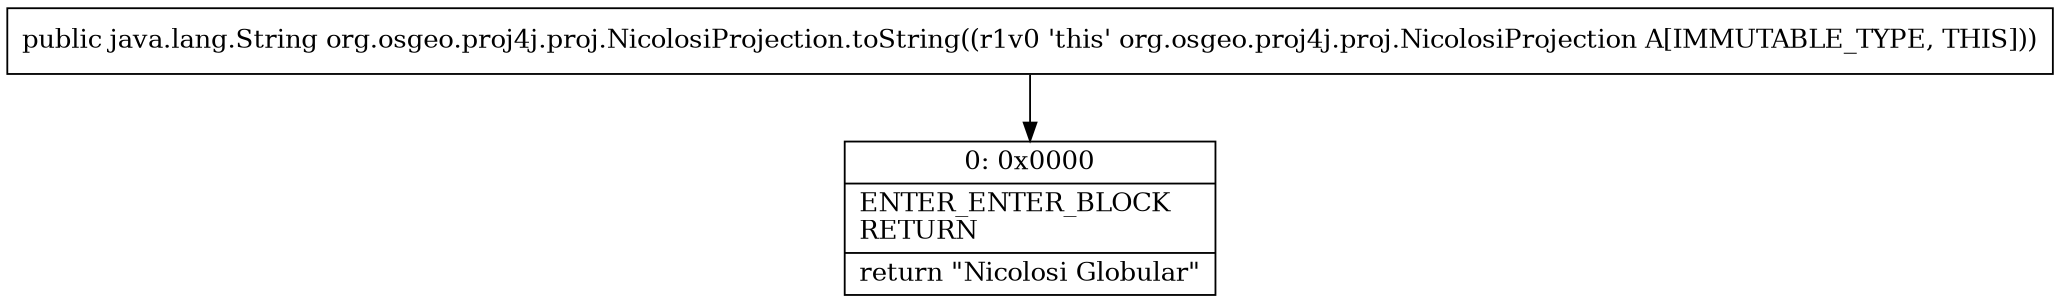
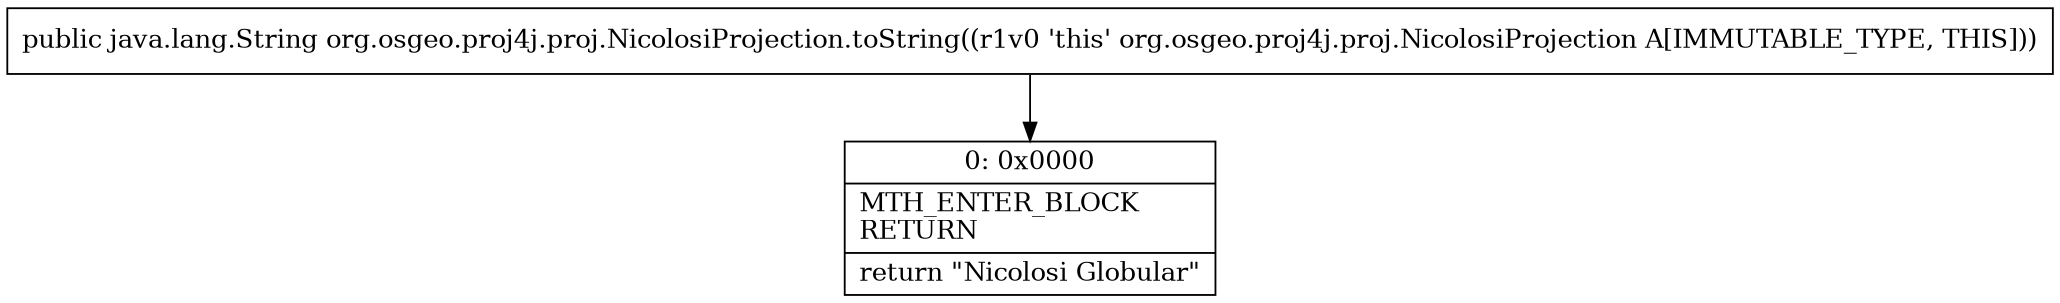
(1015, 204) -> (1000, 204)
